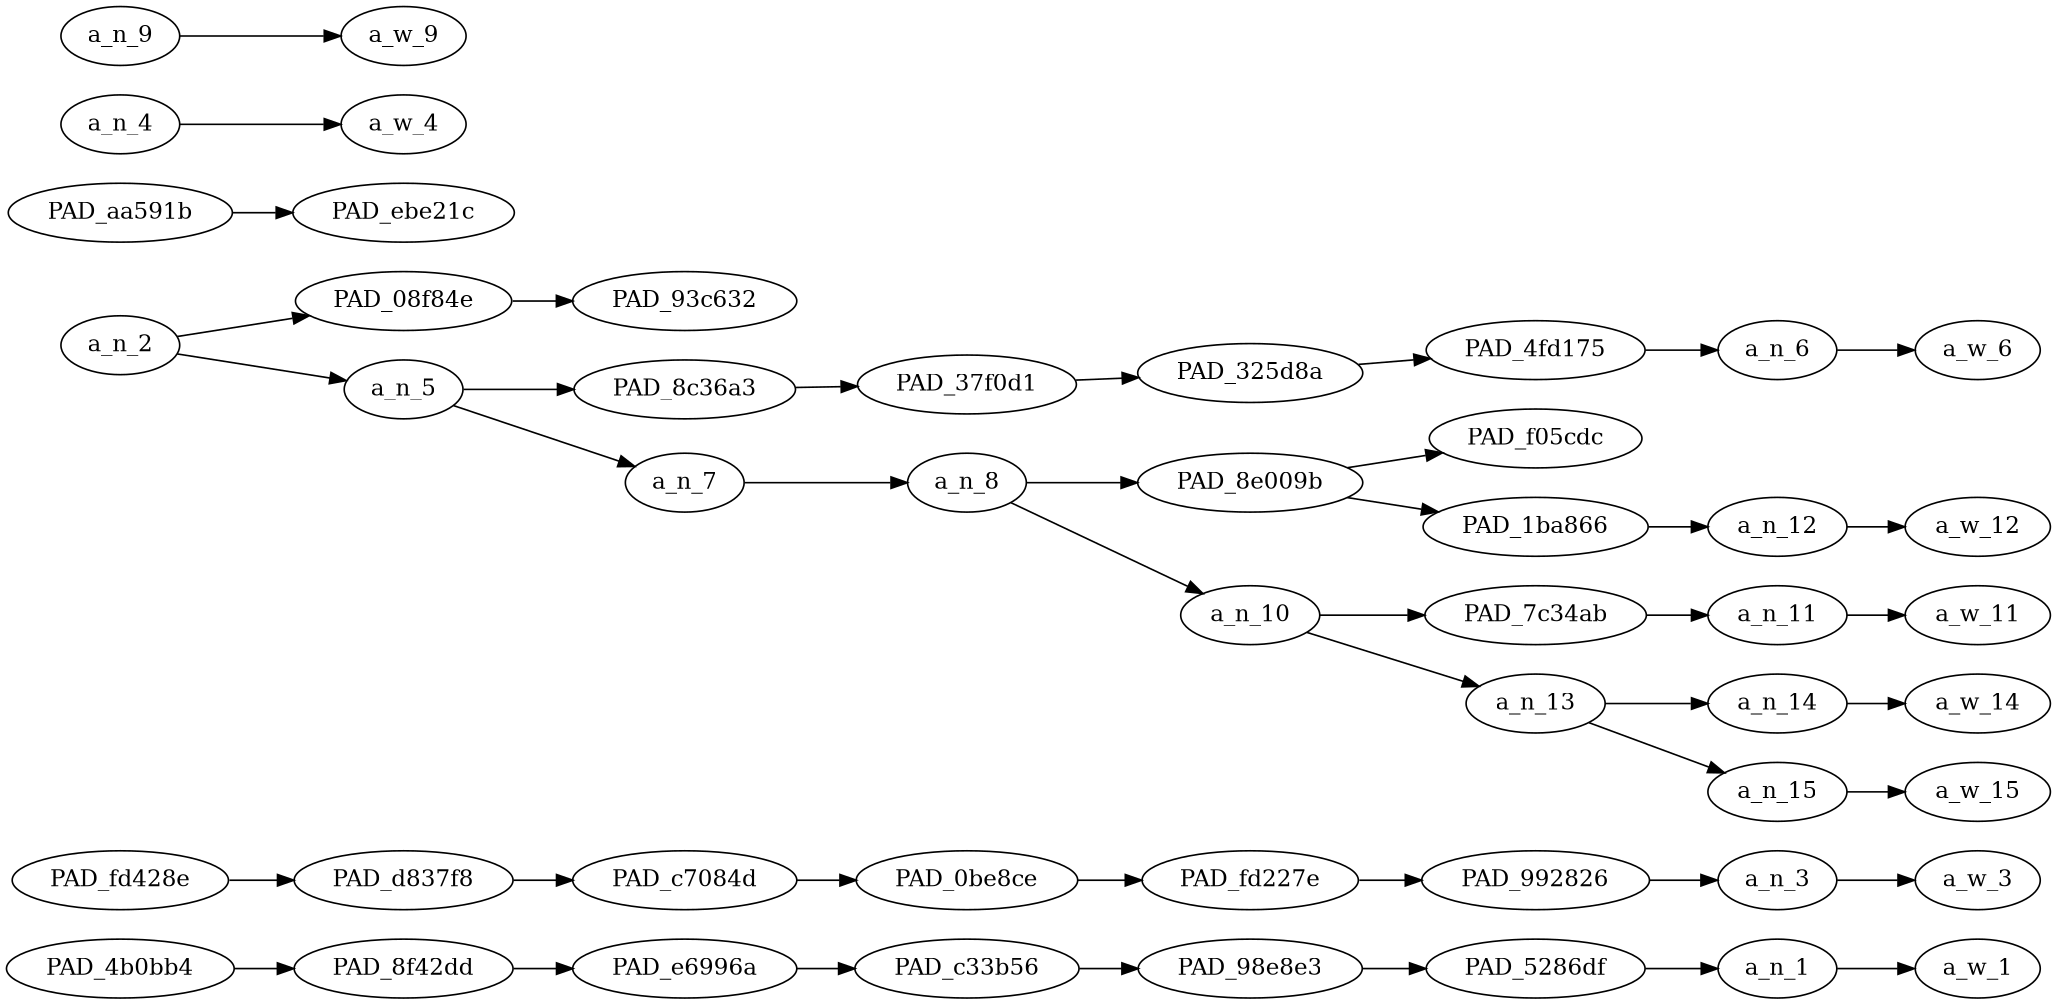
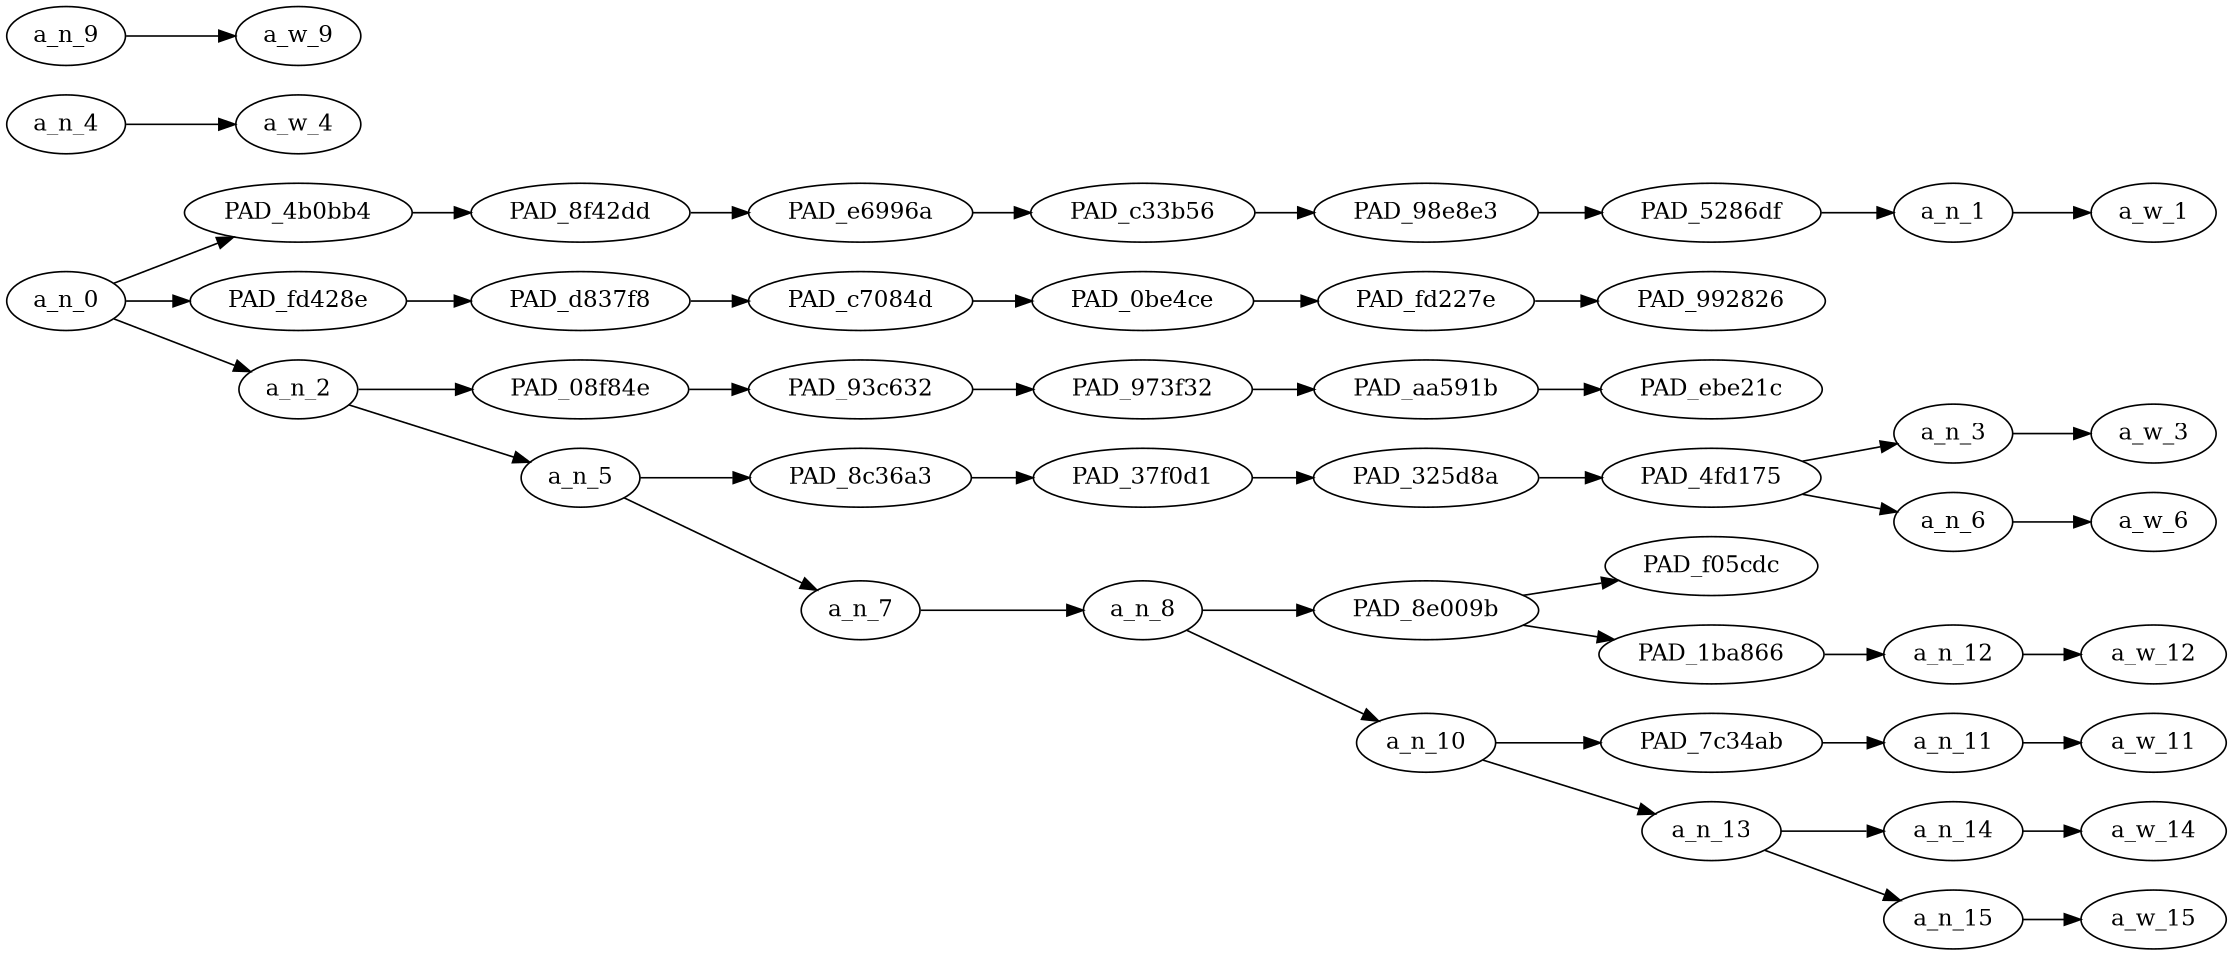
none -> (66, 301)
none -> (1143, 389)
(967, 880) -> (1143, 301)
(1675, 880) -> (1842, 454)
